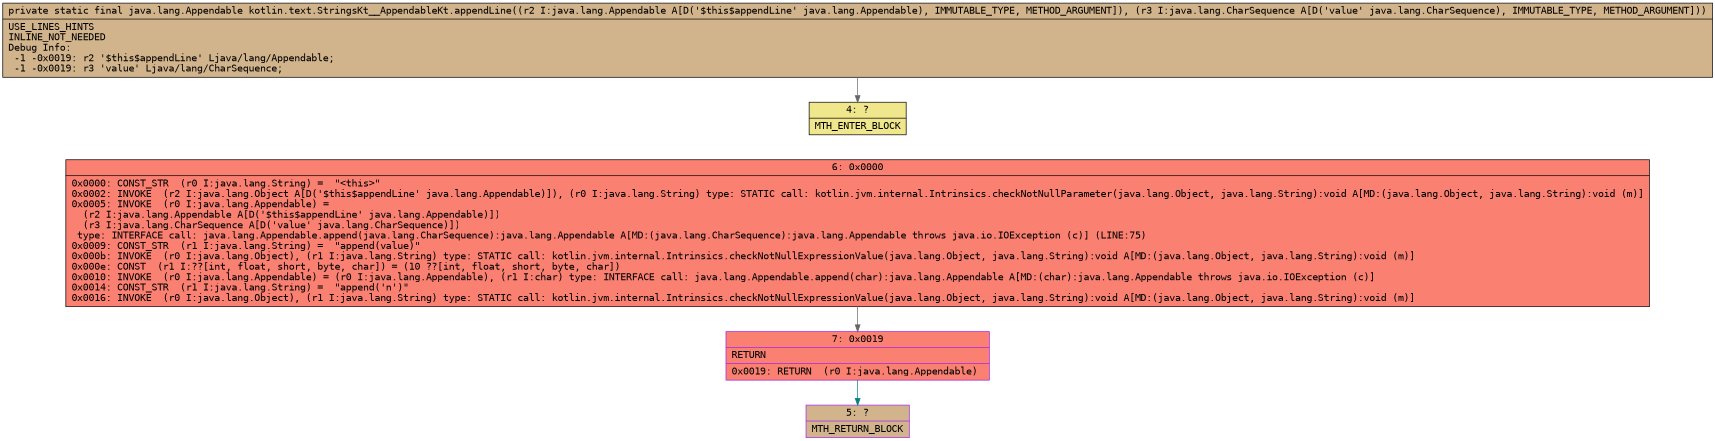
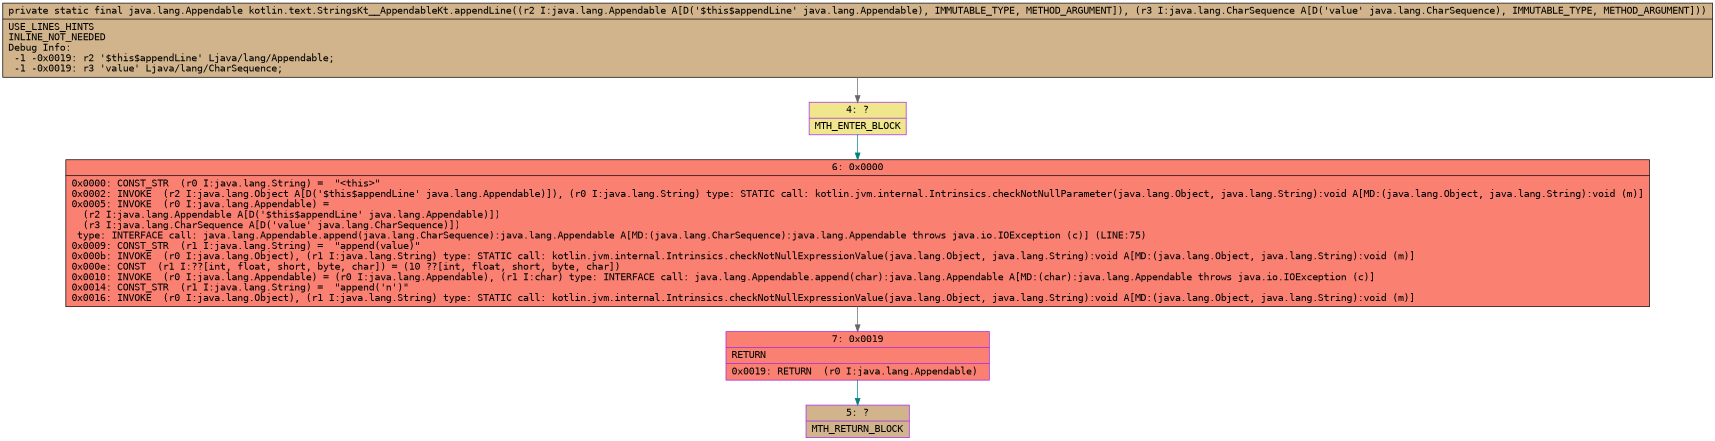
(858, 119) -> (858, 119)
none -> (858, 144)
